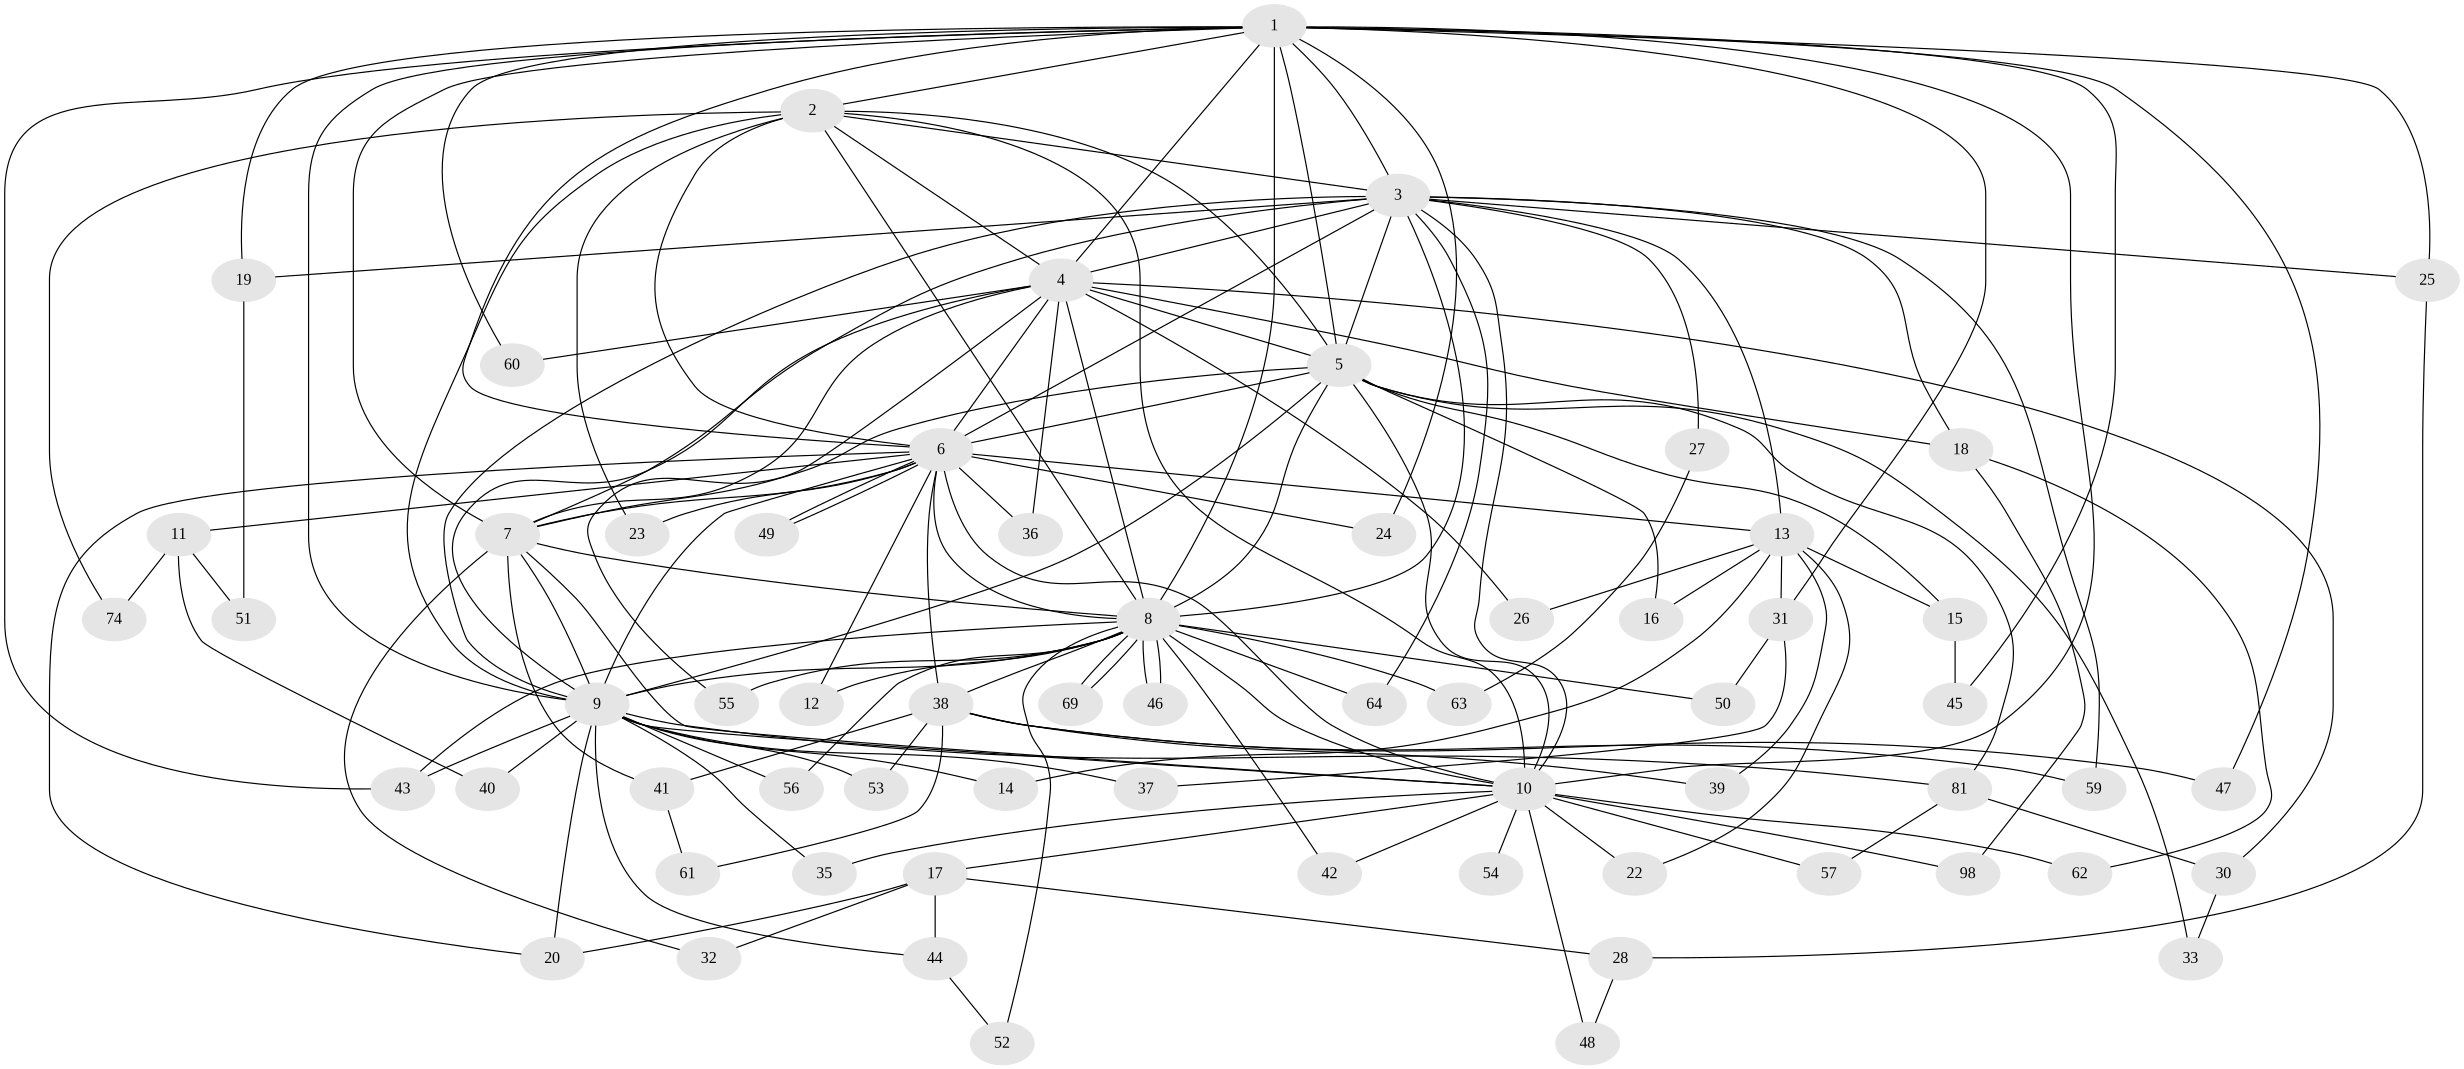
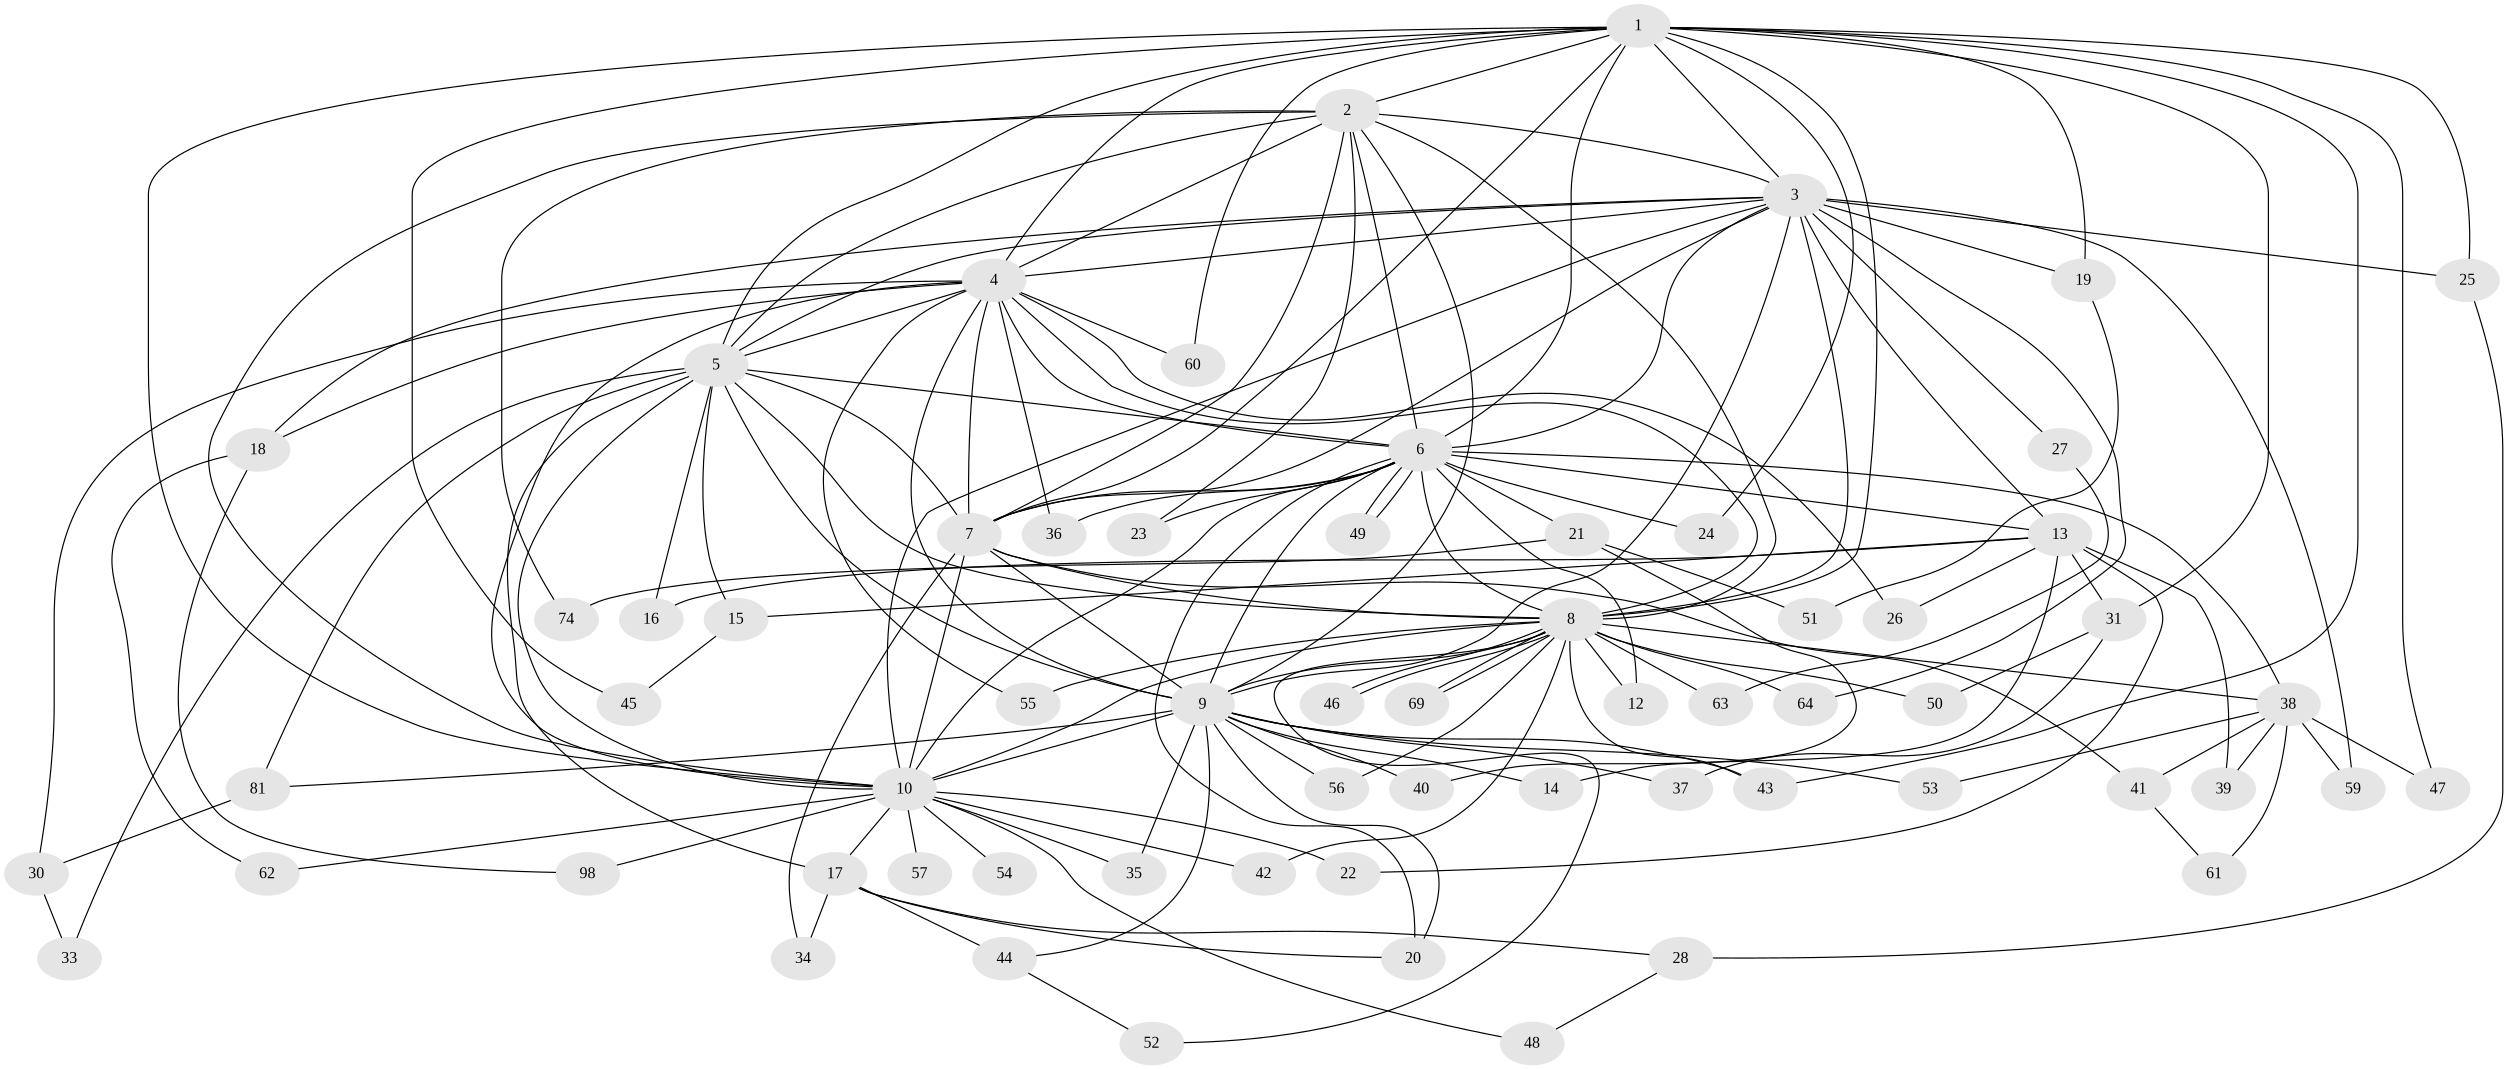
(407, 79) -> none
none -> (1245, 374)
(179, 535) -> (1577, 535)
none -> (499, 586)
none -> (515, 661)
(1903, 826) -> none
(709, 959) -> (803, 959)
